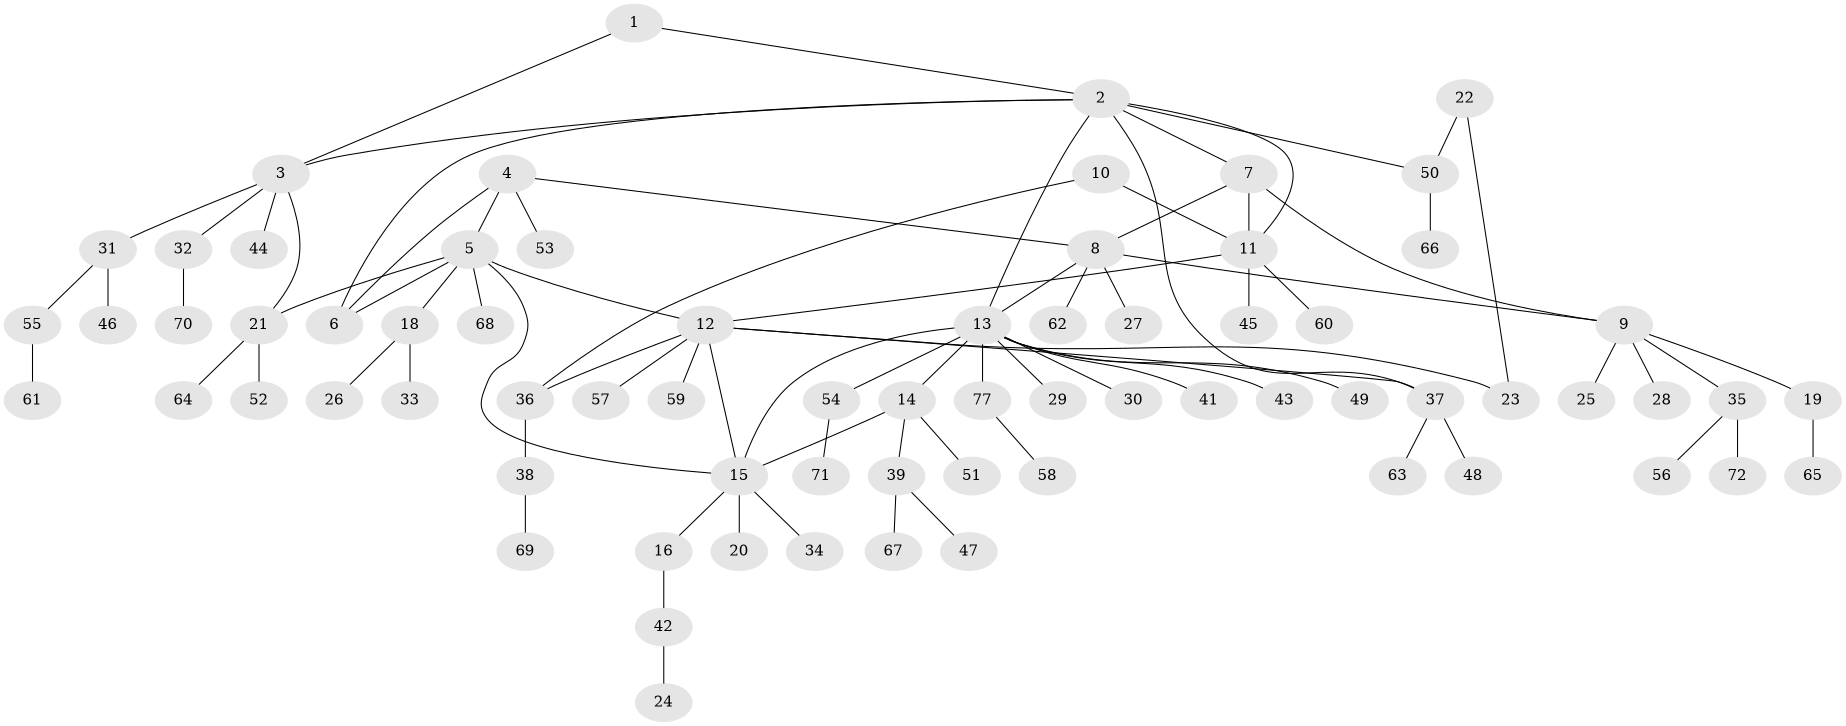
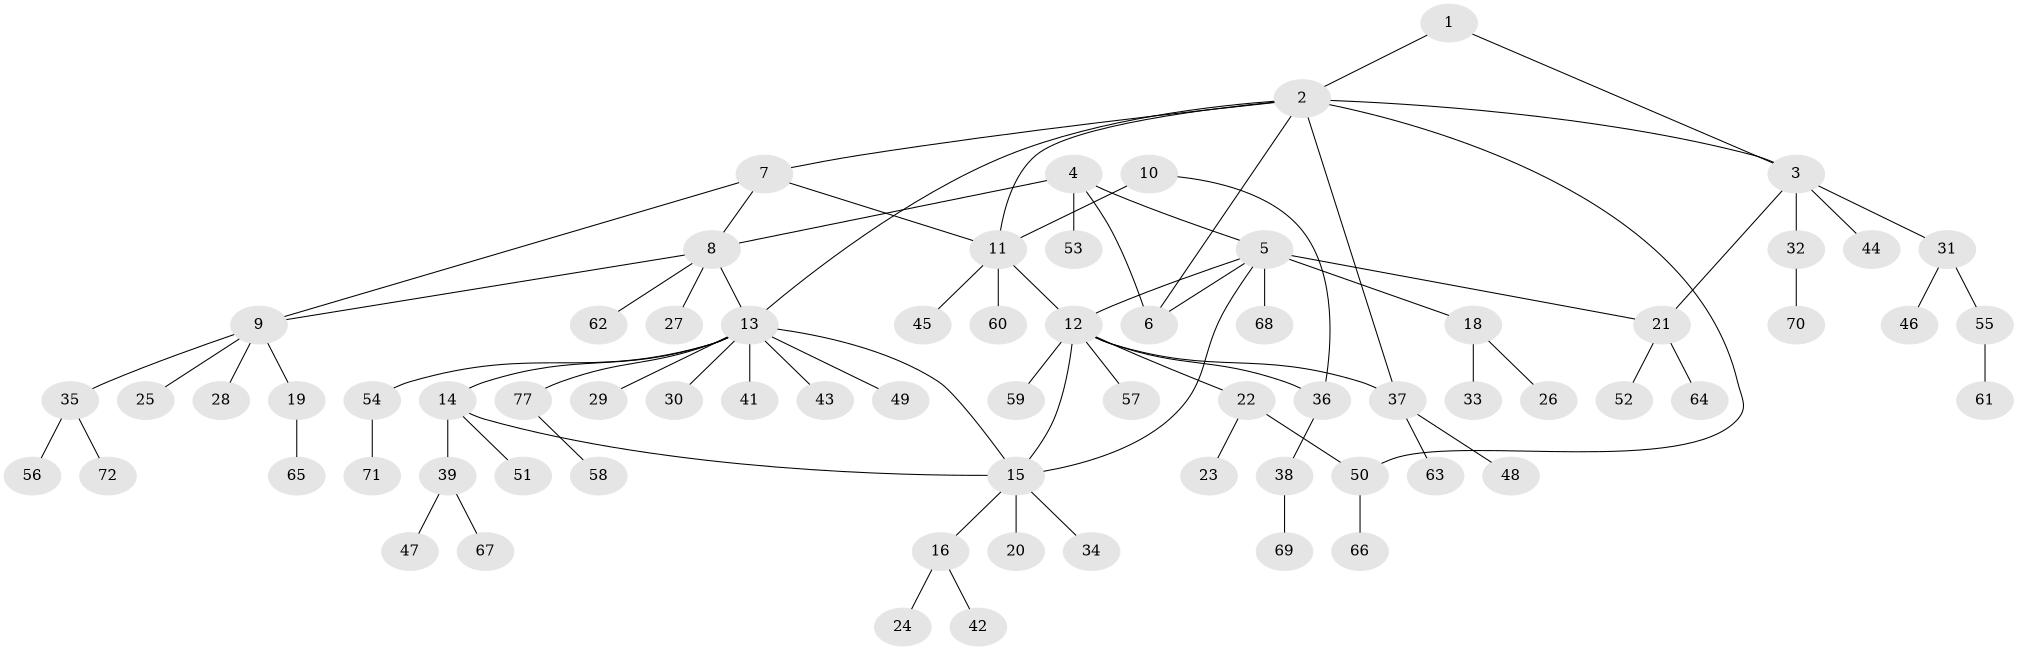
(1114, 348) -> (1159, 364)
(664, 665) -> (922, 589)
